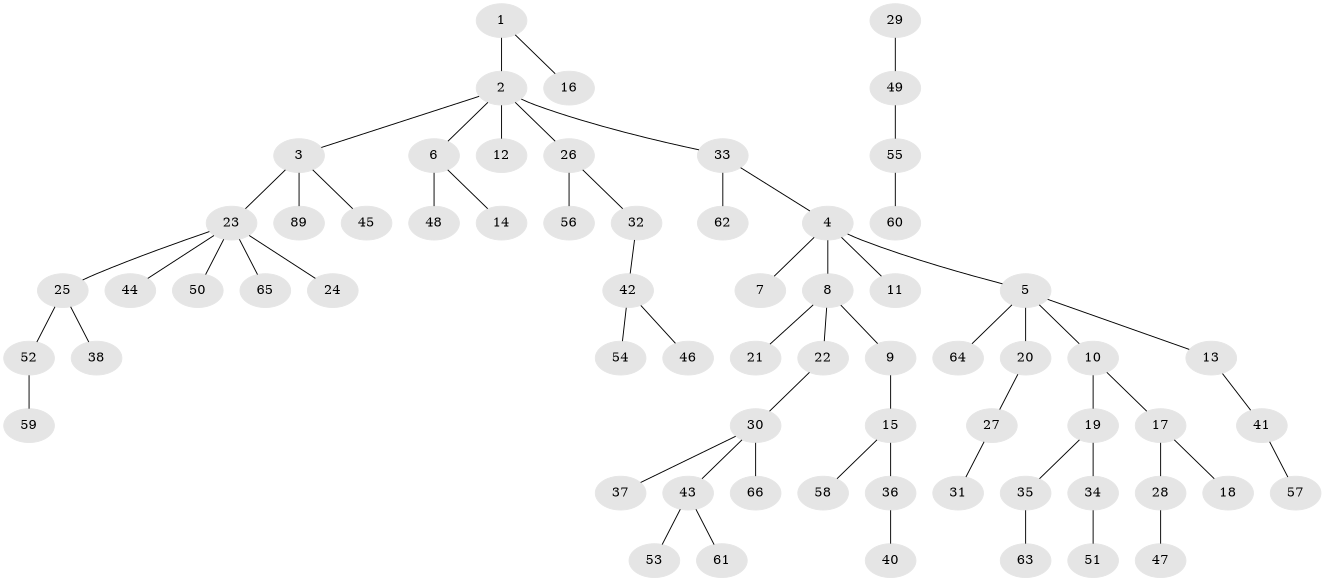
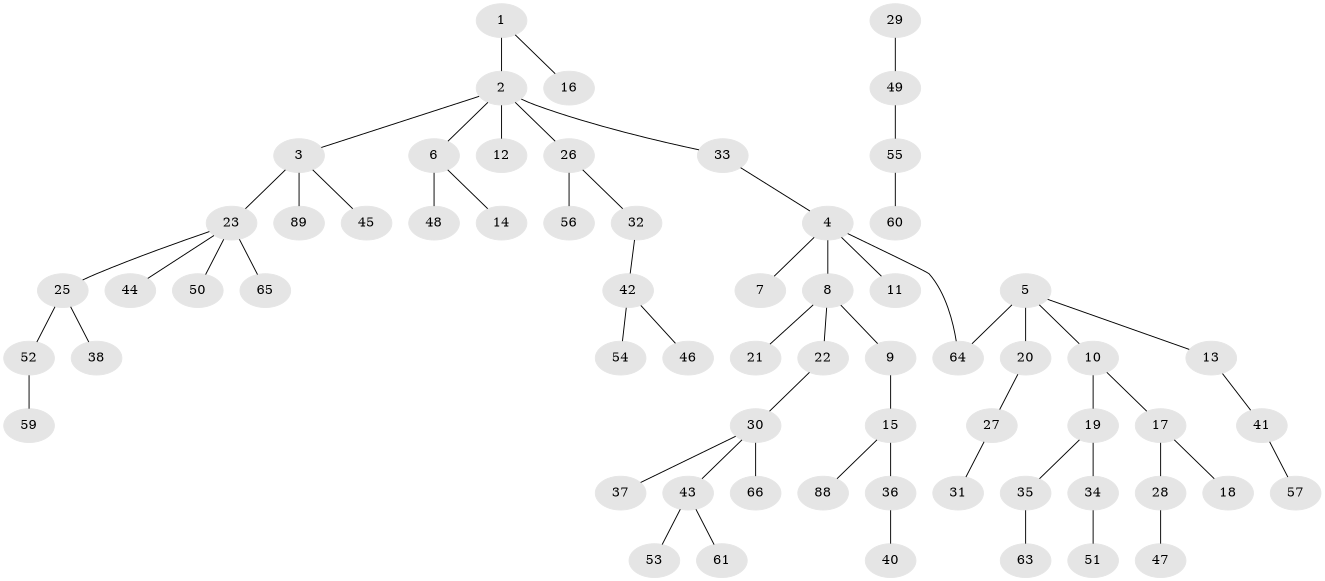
(723, 223) -> none
(924, 261) -> (922, 270)
(333, 291) -> none
(823, 493) -> (823, 493)
